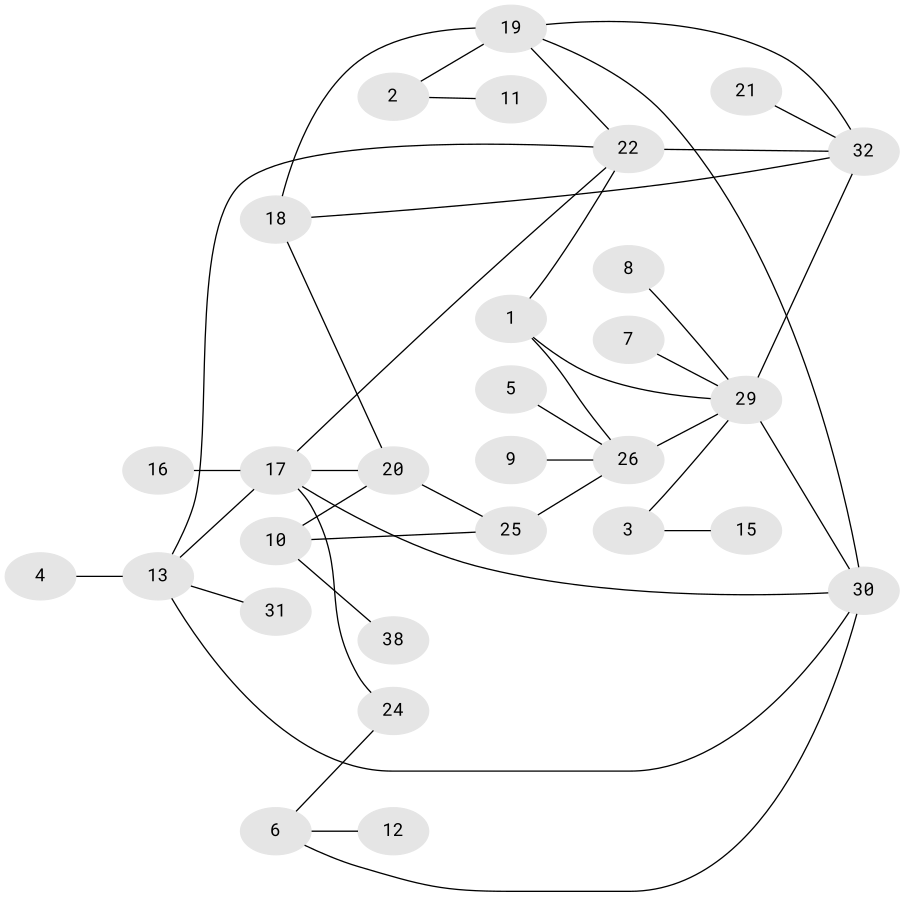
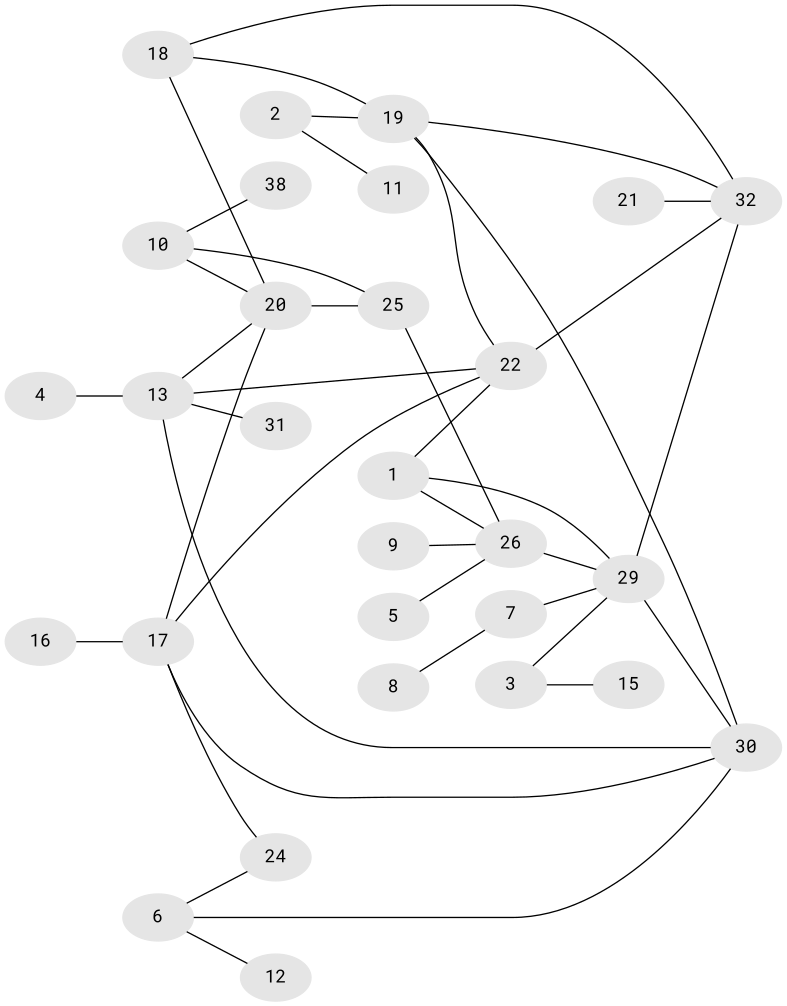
(689, 334) -> (452, 651)
(217, 523) -> (217, 351)
